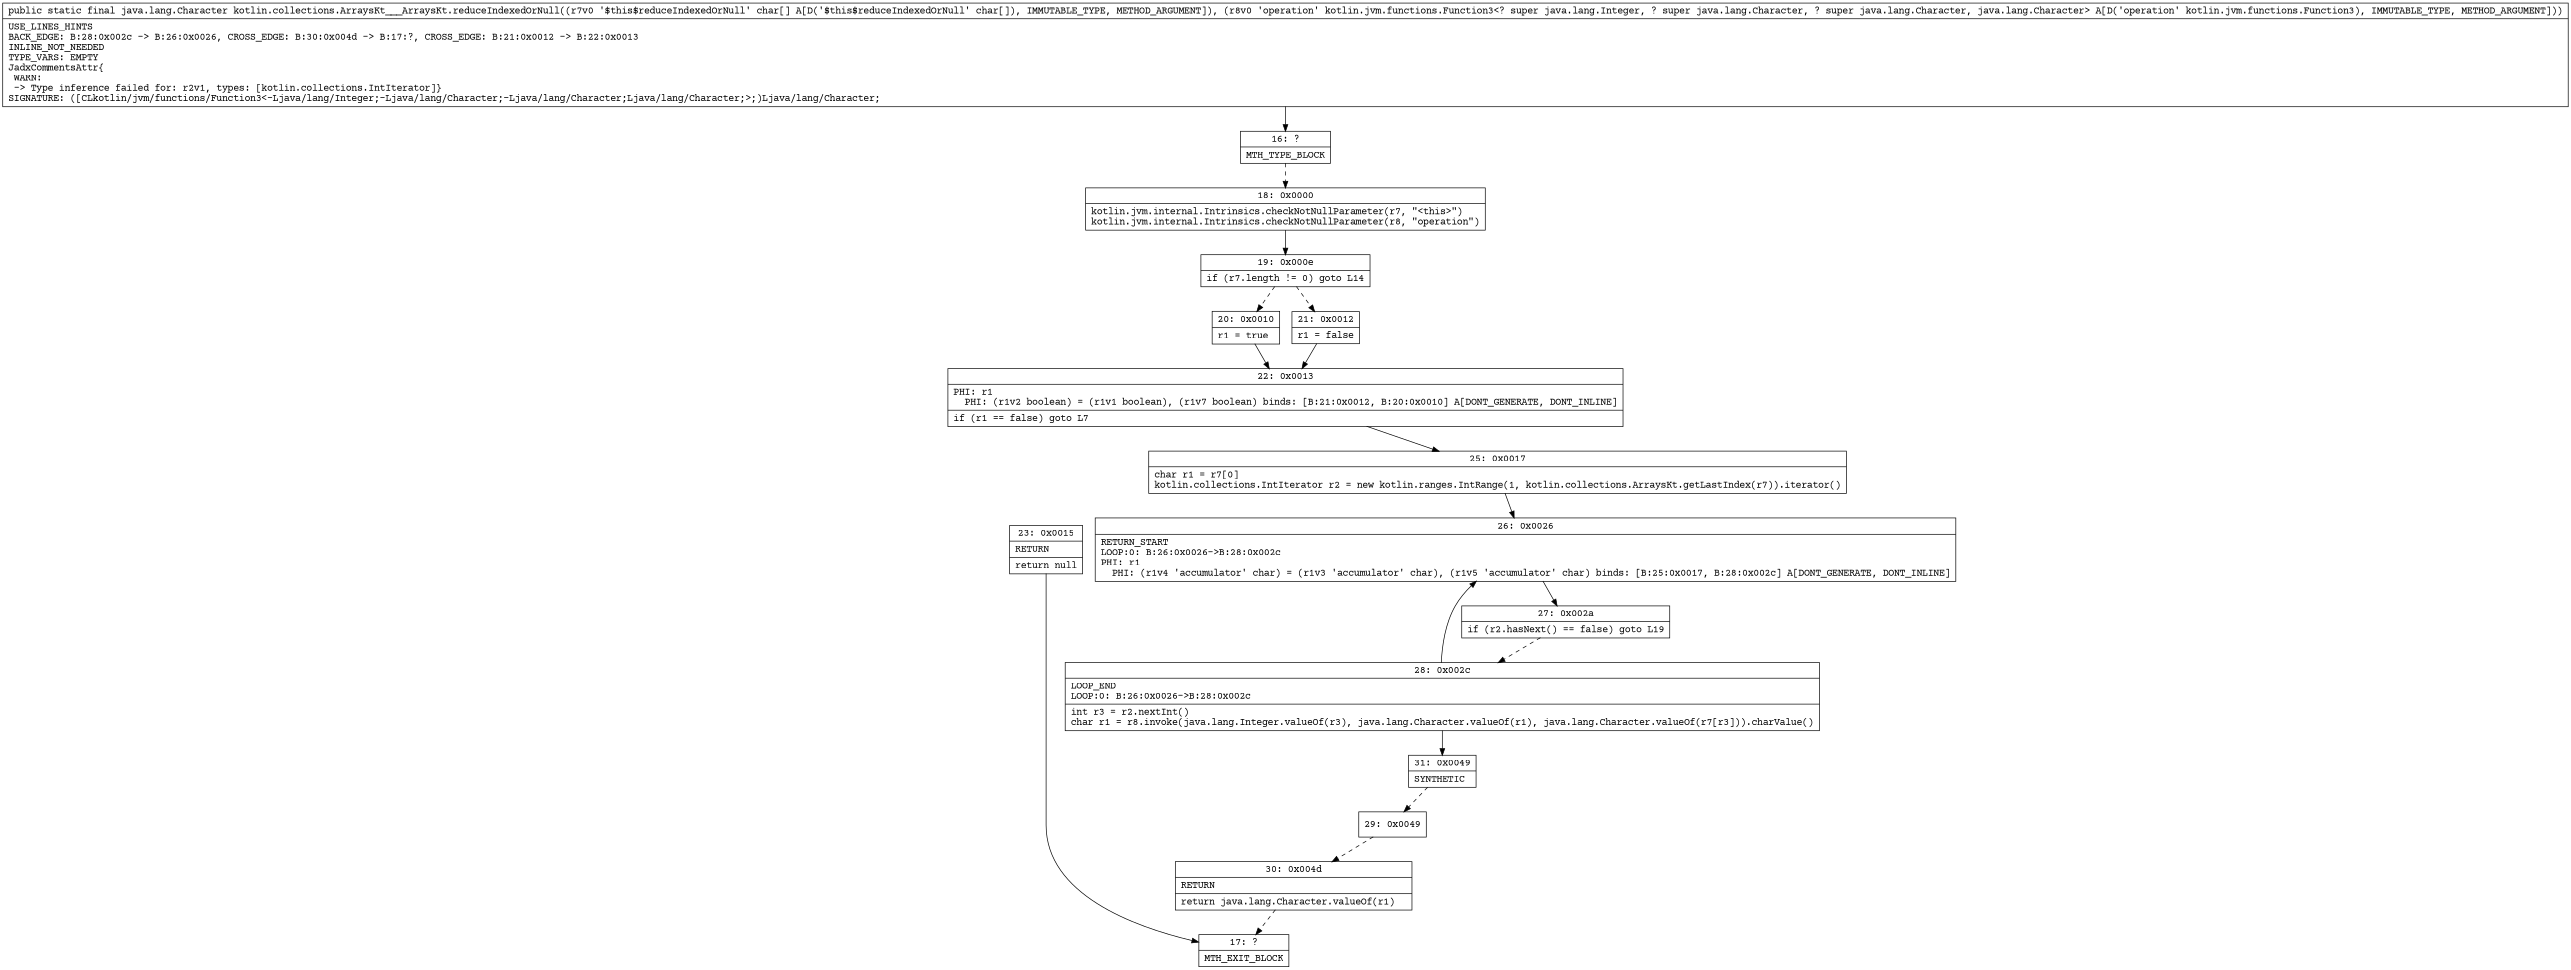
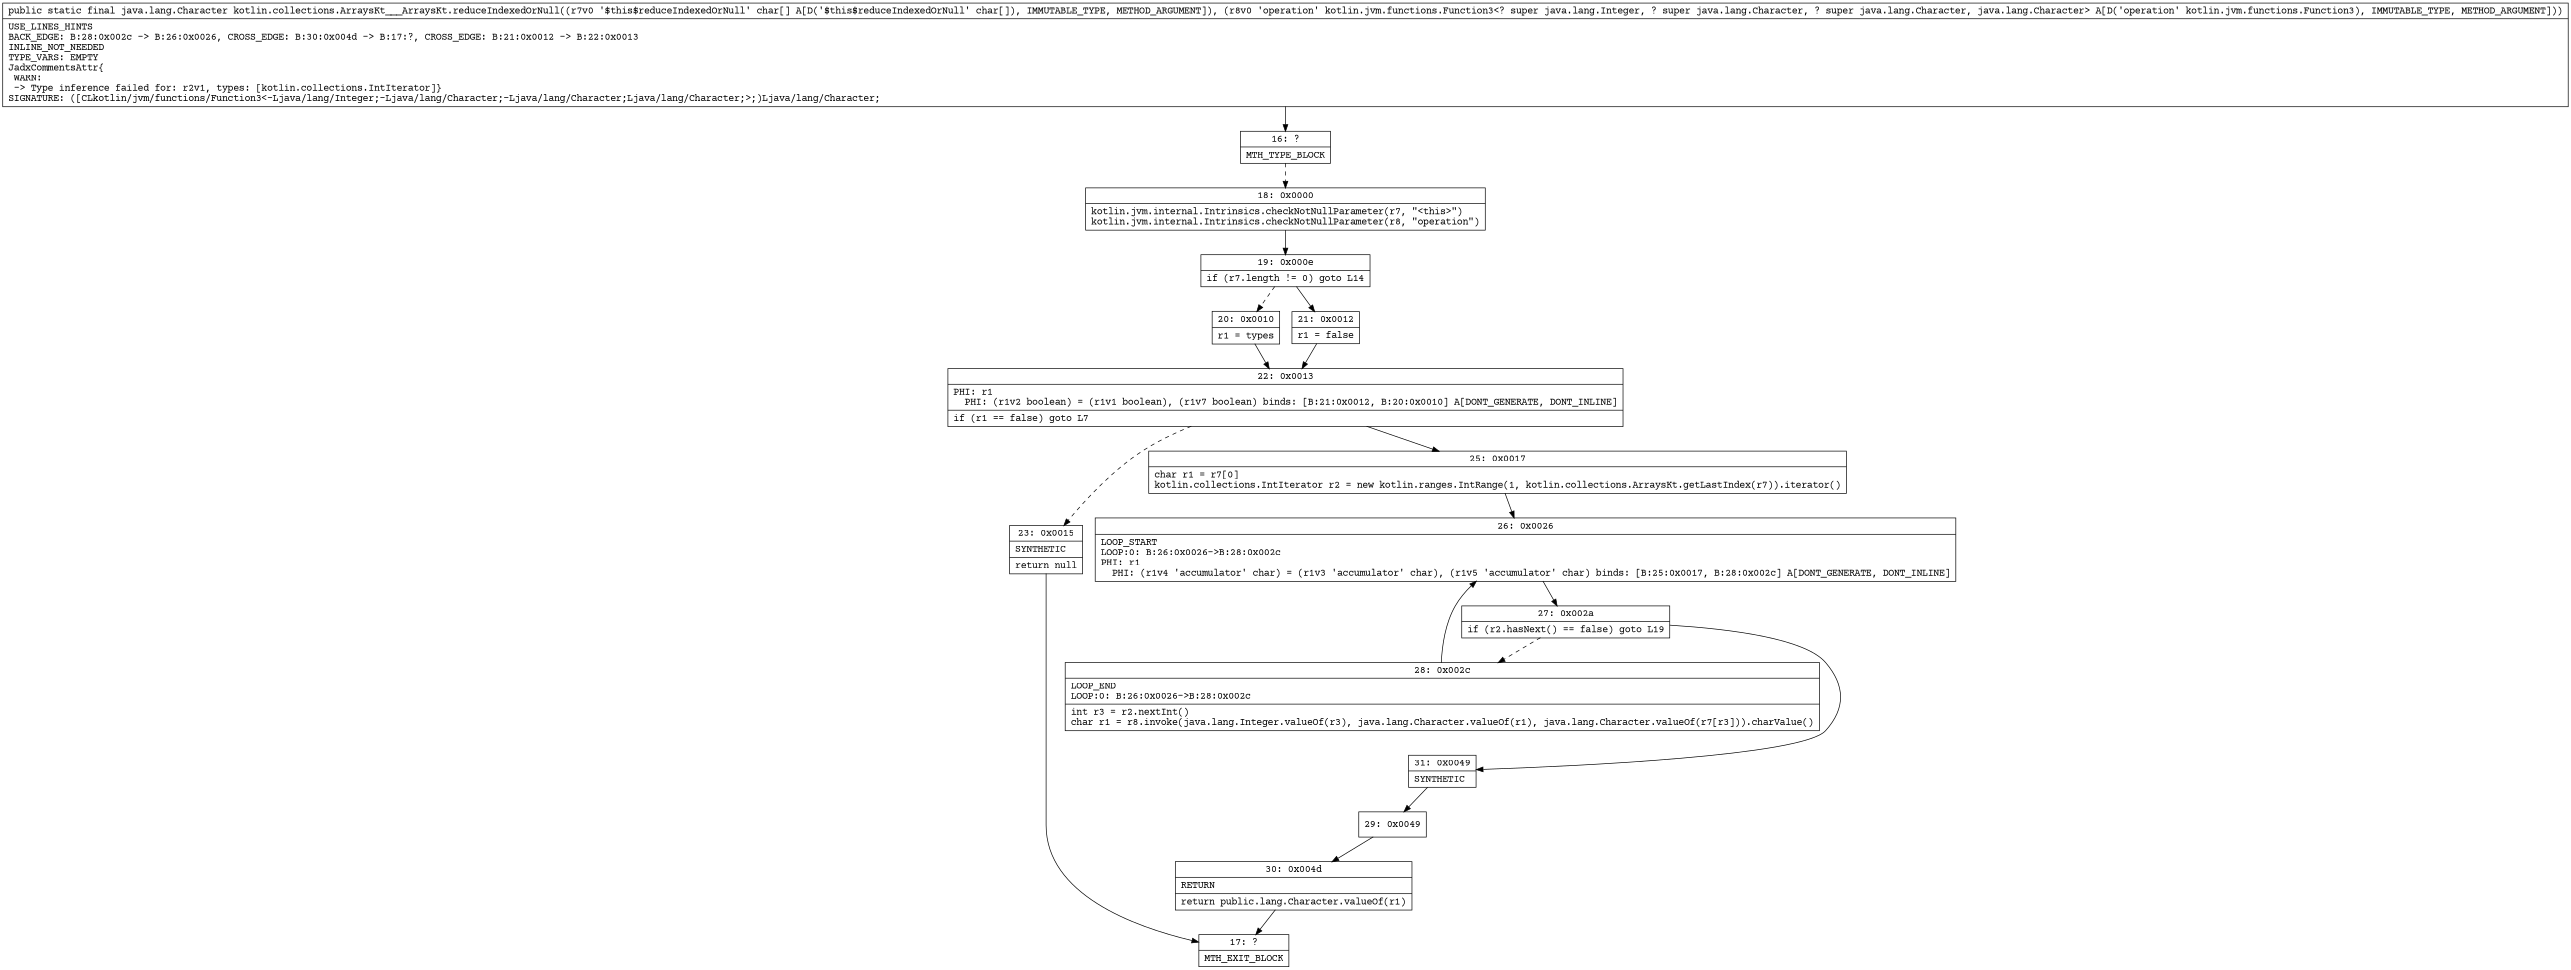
(1304, 296) -> (1304, 296)
(1243, 336) -> (1246, 336)
none -> (1123, 465)
(1135, 542) -> (1129, 542)
(1032, 549) -> (1041, 549)
(1442, 740) -> (1775, 747)
(1418, 797) -> (1418, 797)
(1356, 848) -> (1356, 848)
(1288, 902) -> (1294, 902)
(1268, 920) -> (1268, 920)
